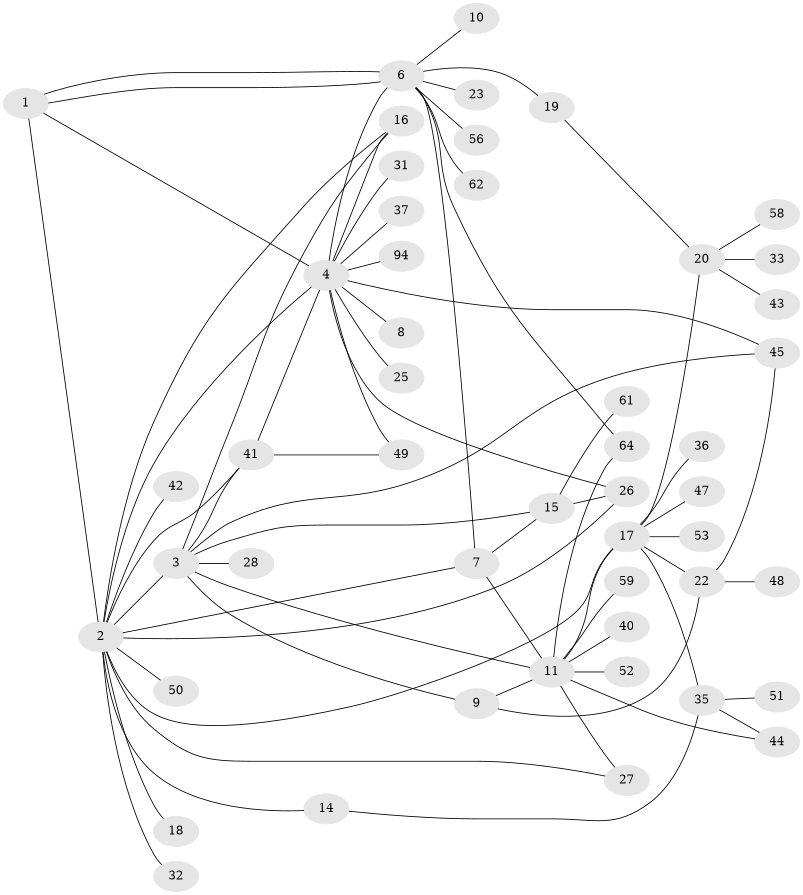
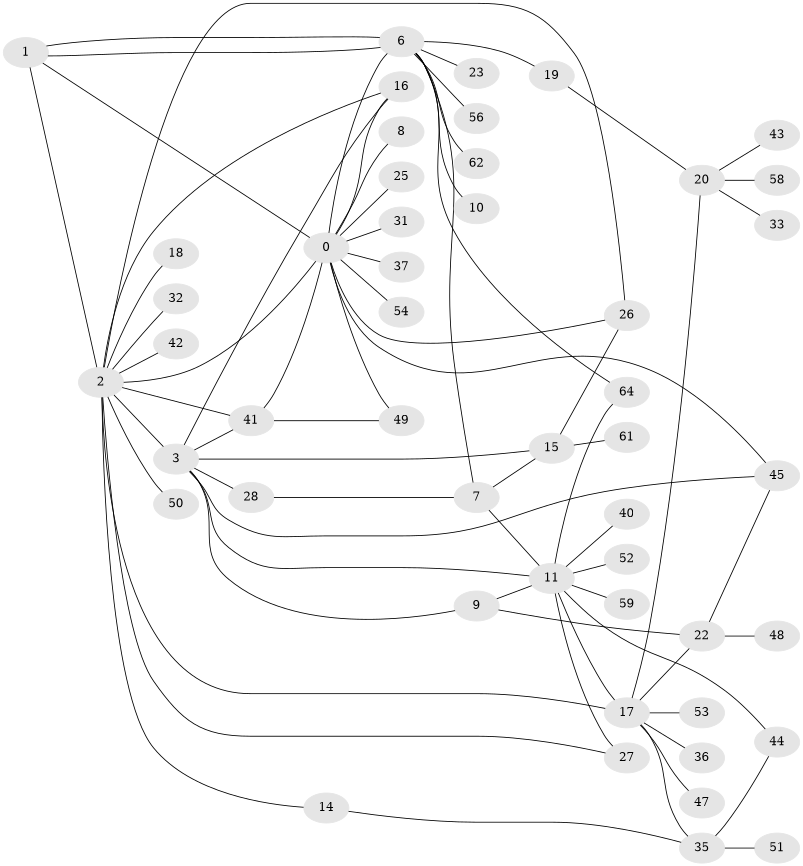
(402, 256) -> (402, 312)
(326, 275) -> (326, 248)
(289, 600) -> (364, 497)
